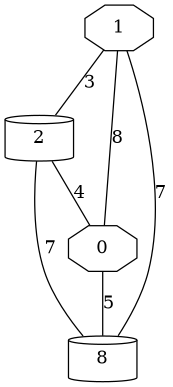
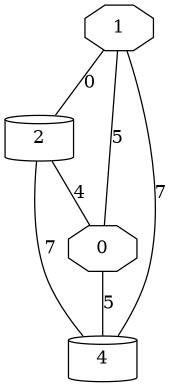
(90, 83) -> (90, 83)
(118, 138) -> (118, 138)
(103, 359) -> (103, 359)
